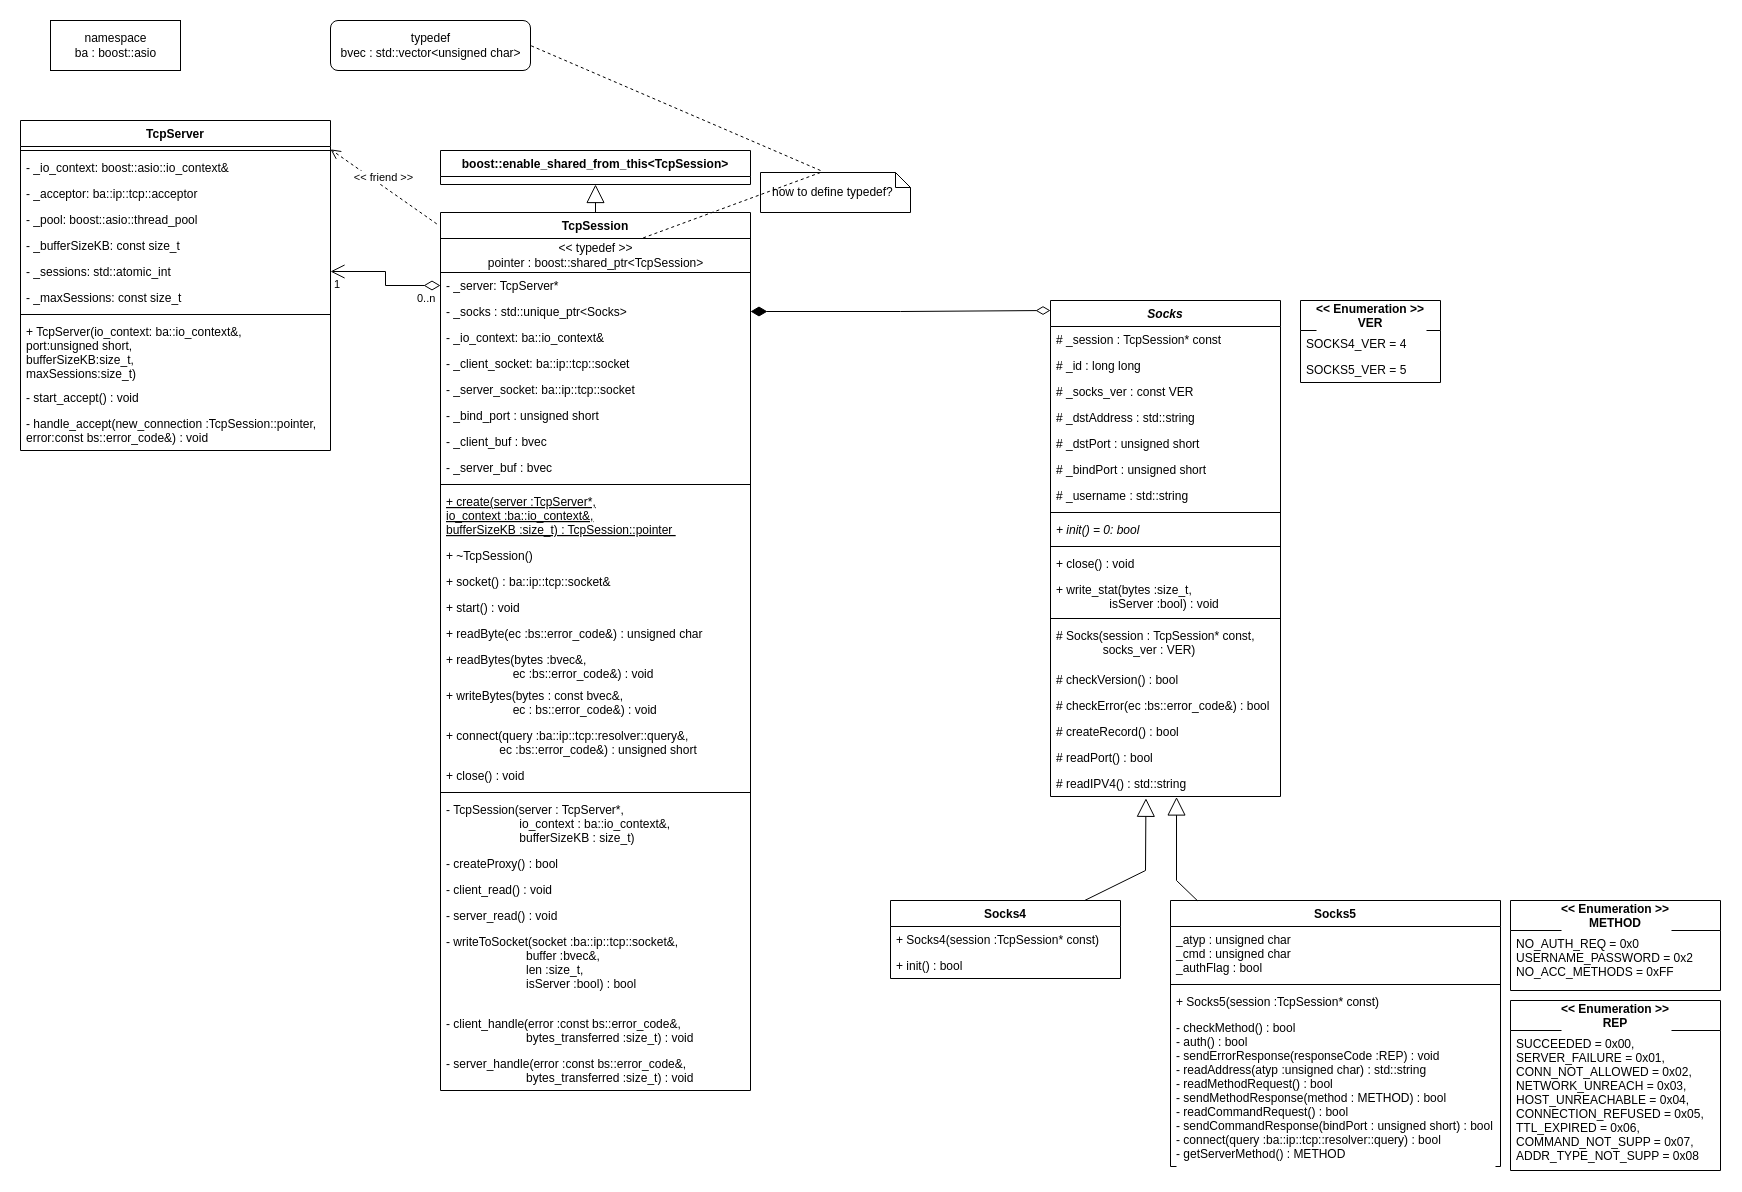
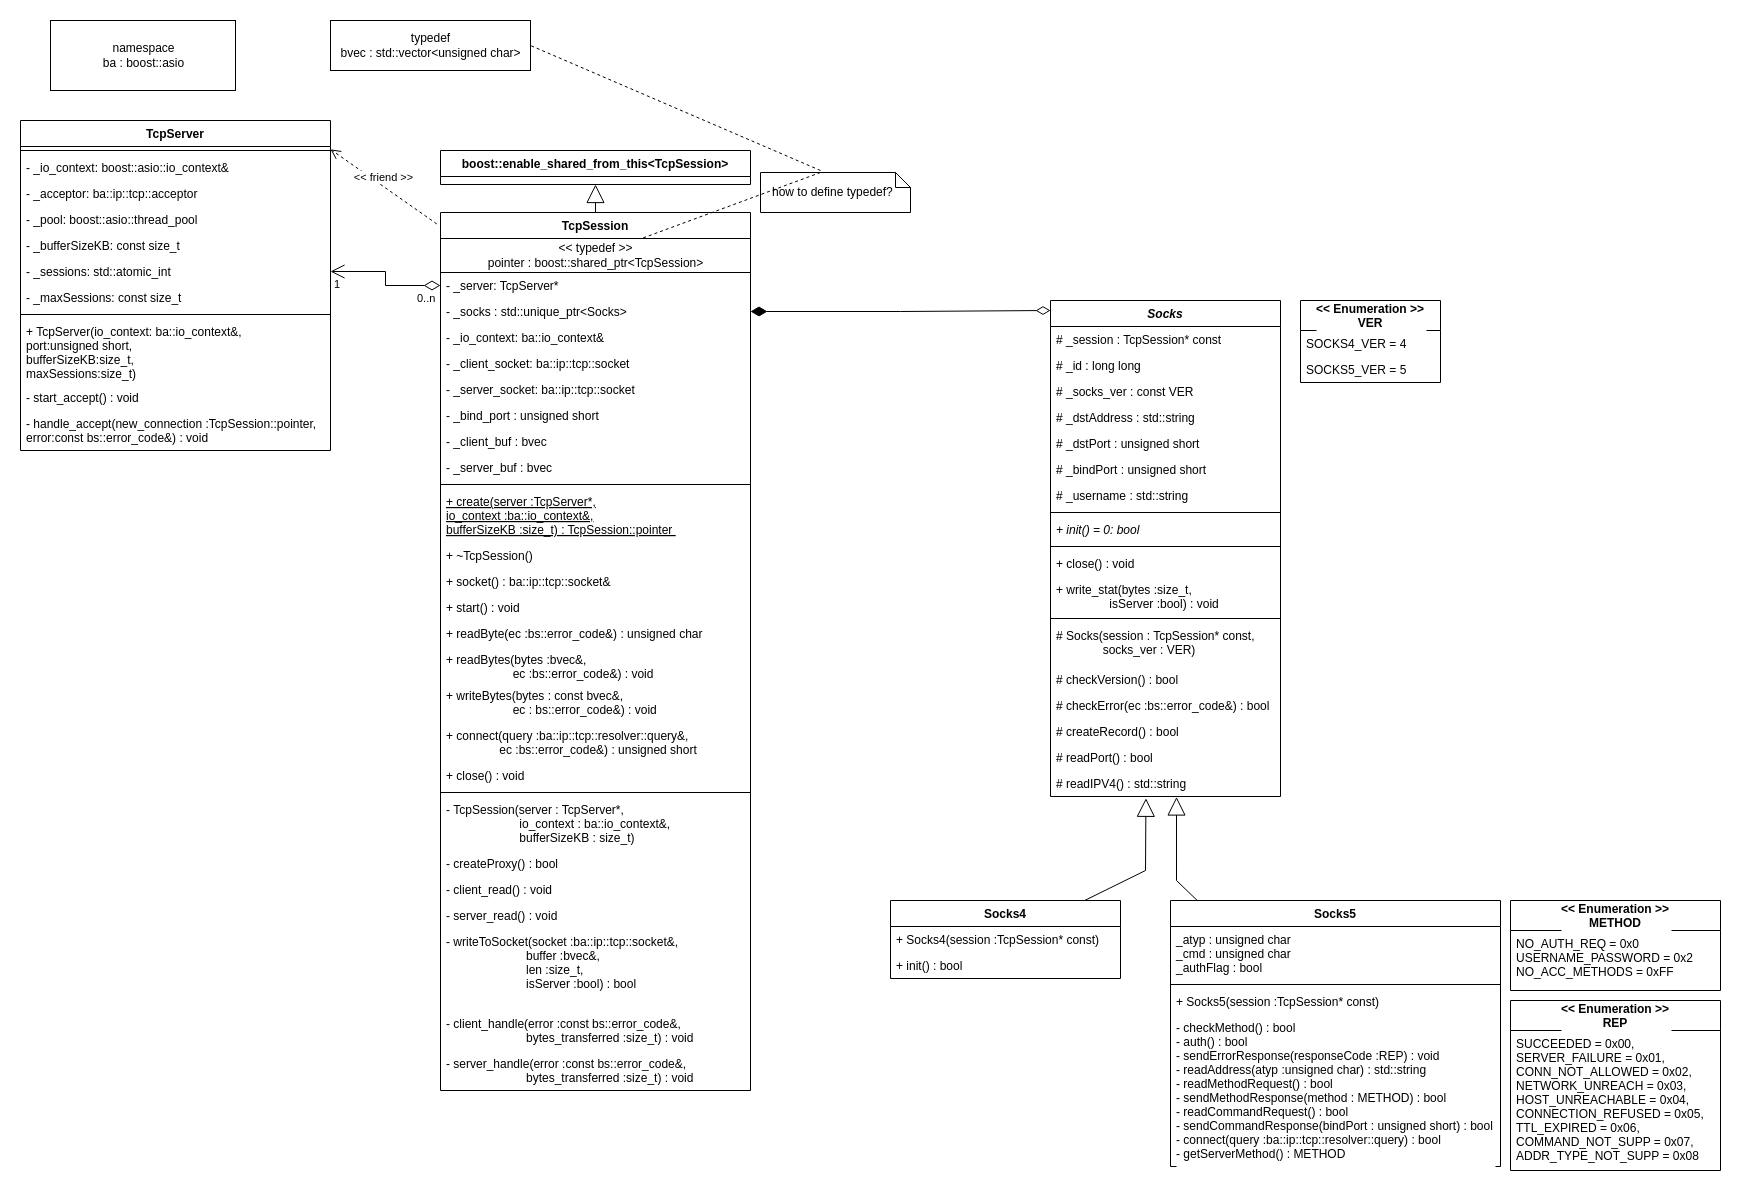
(116, 46) -> (143, 56)
(431, 46) -> (431, 46)
